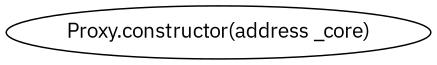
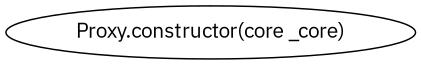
(219, 32) -> (211, 32)
